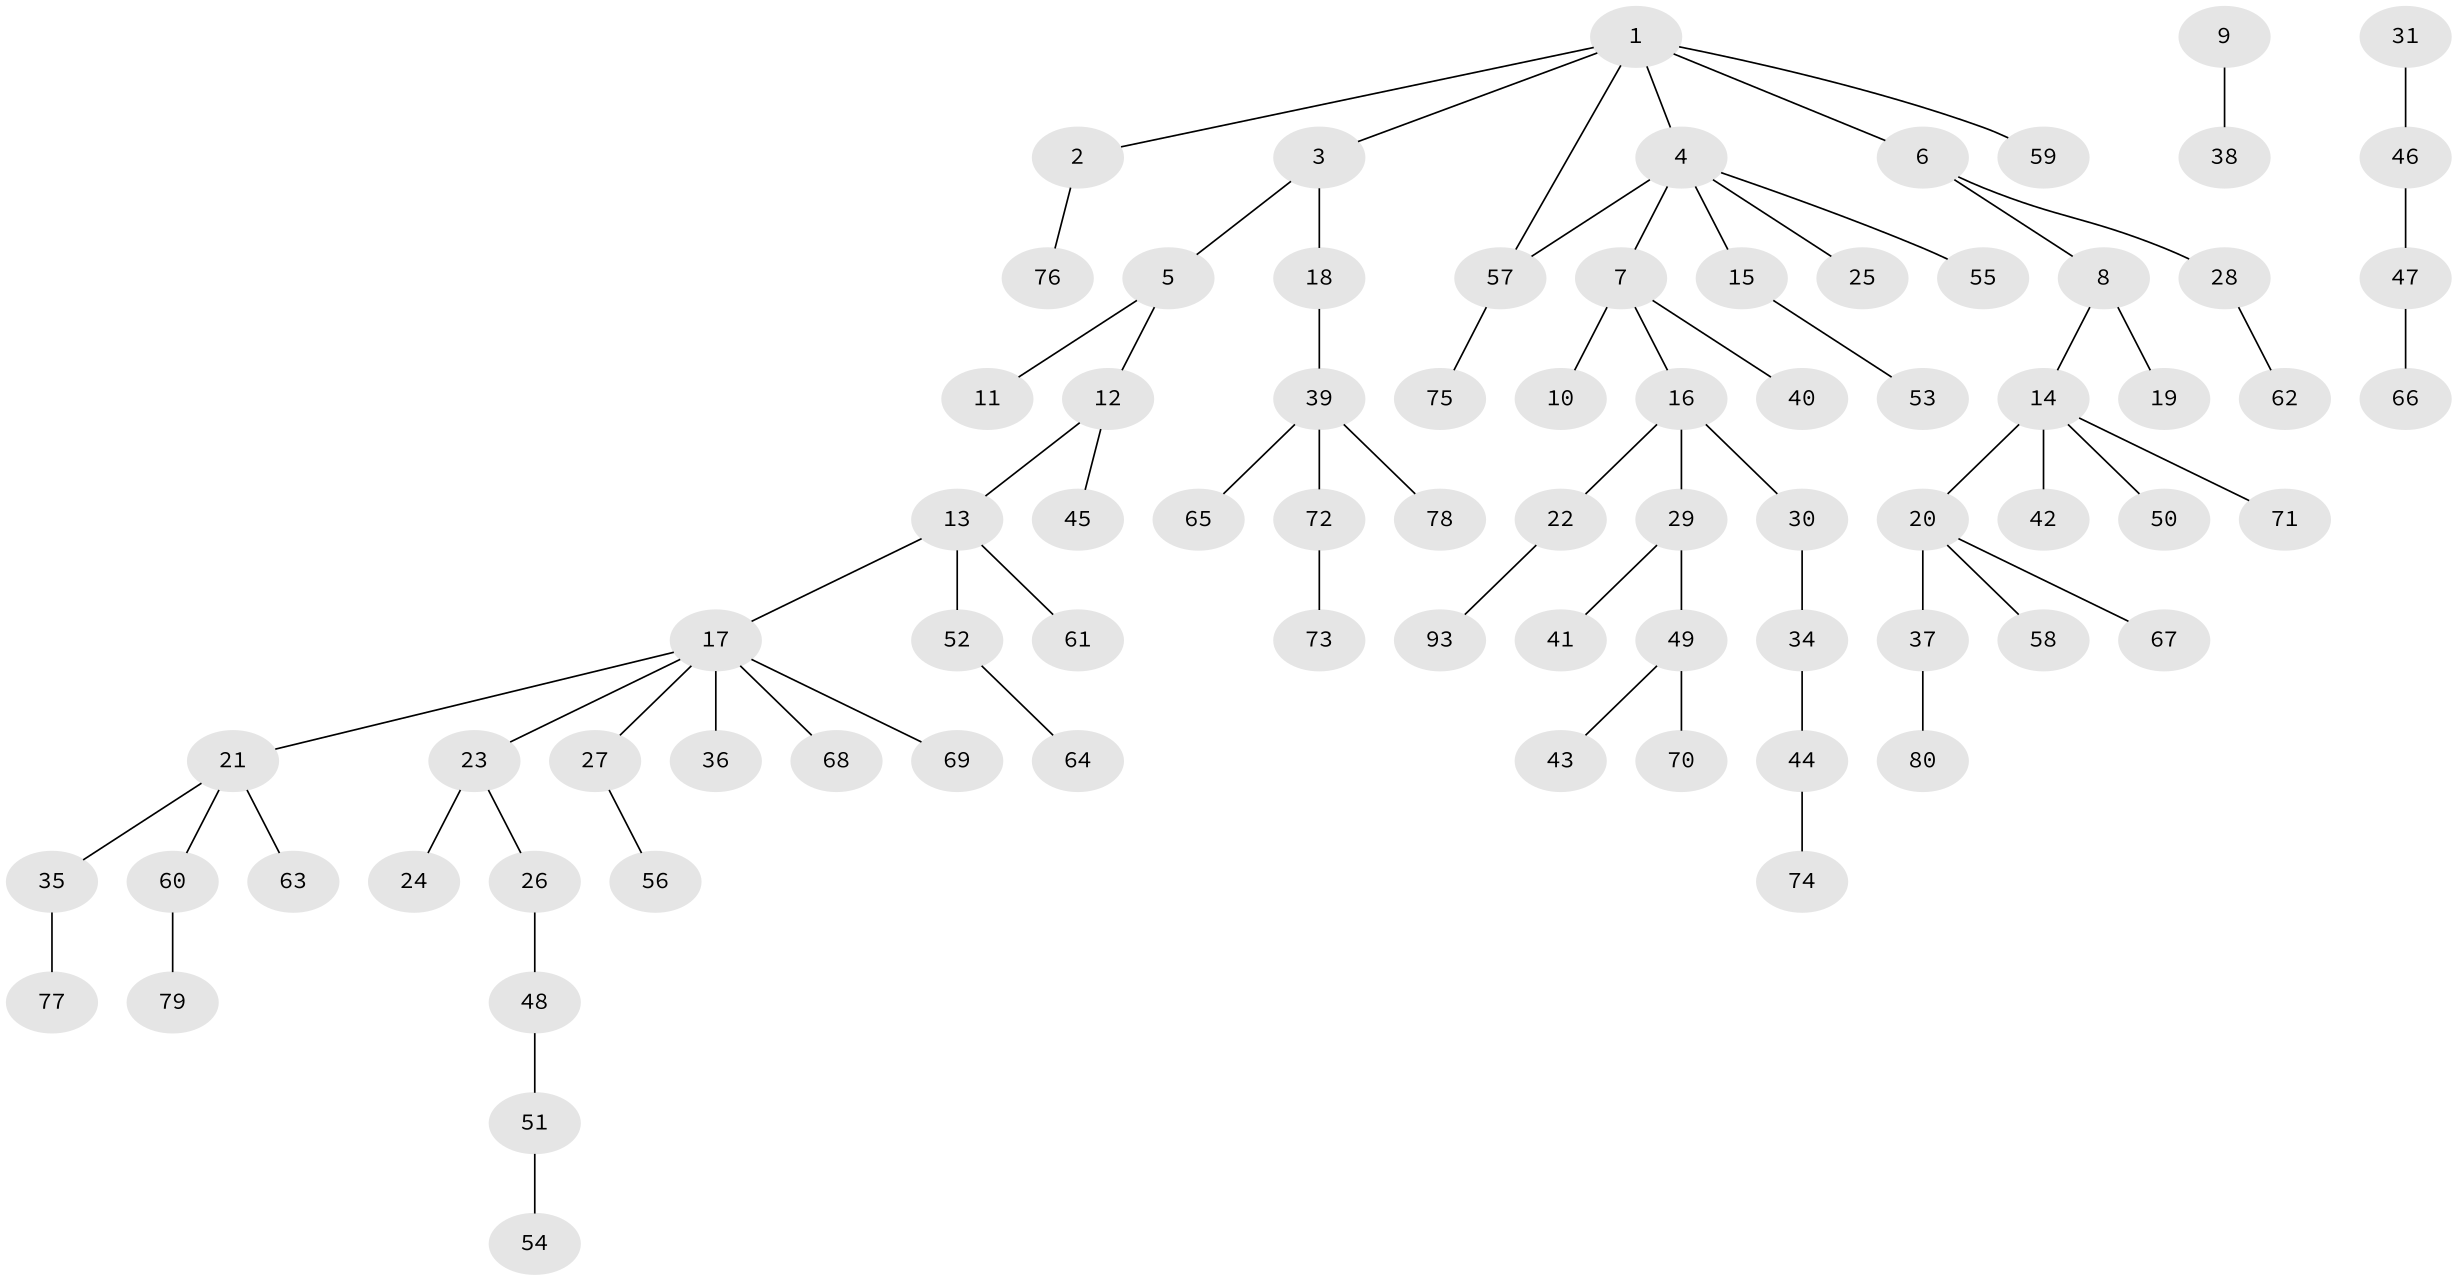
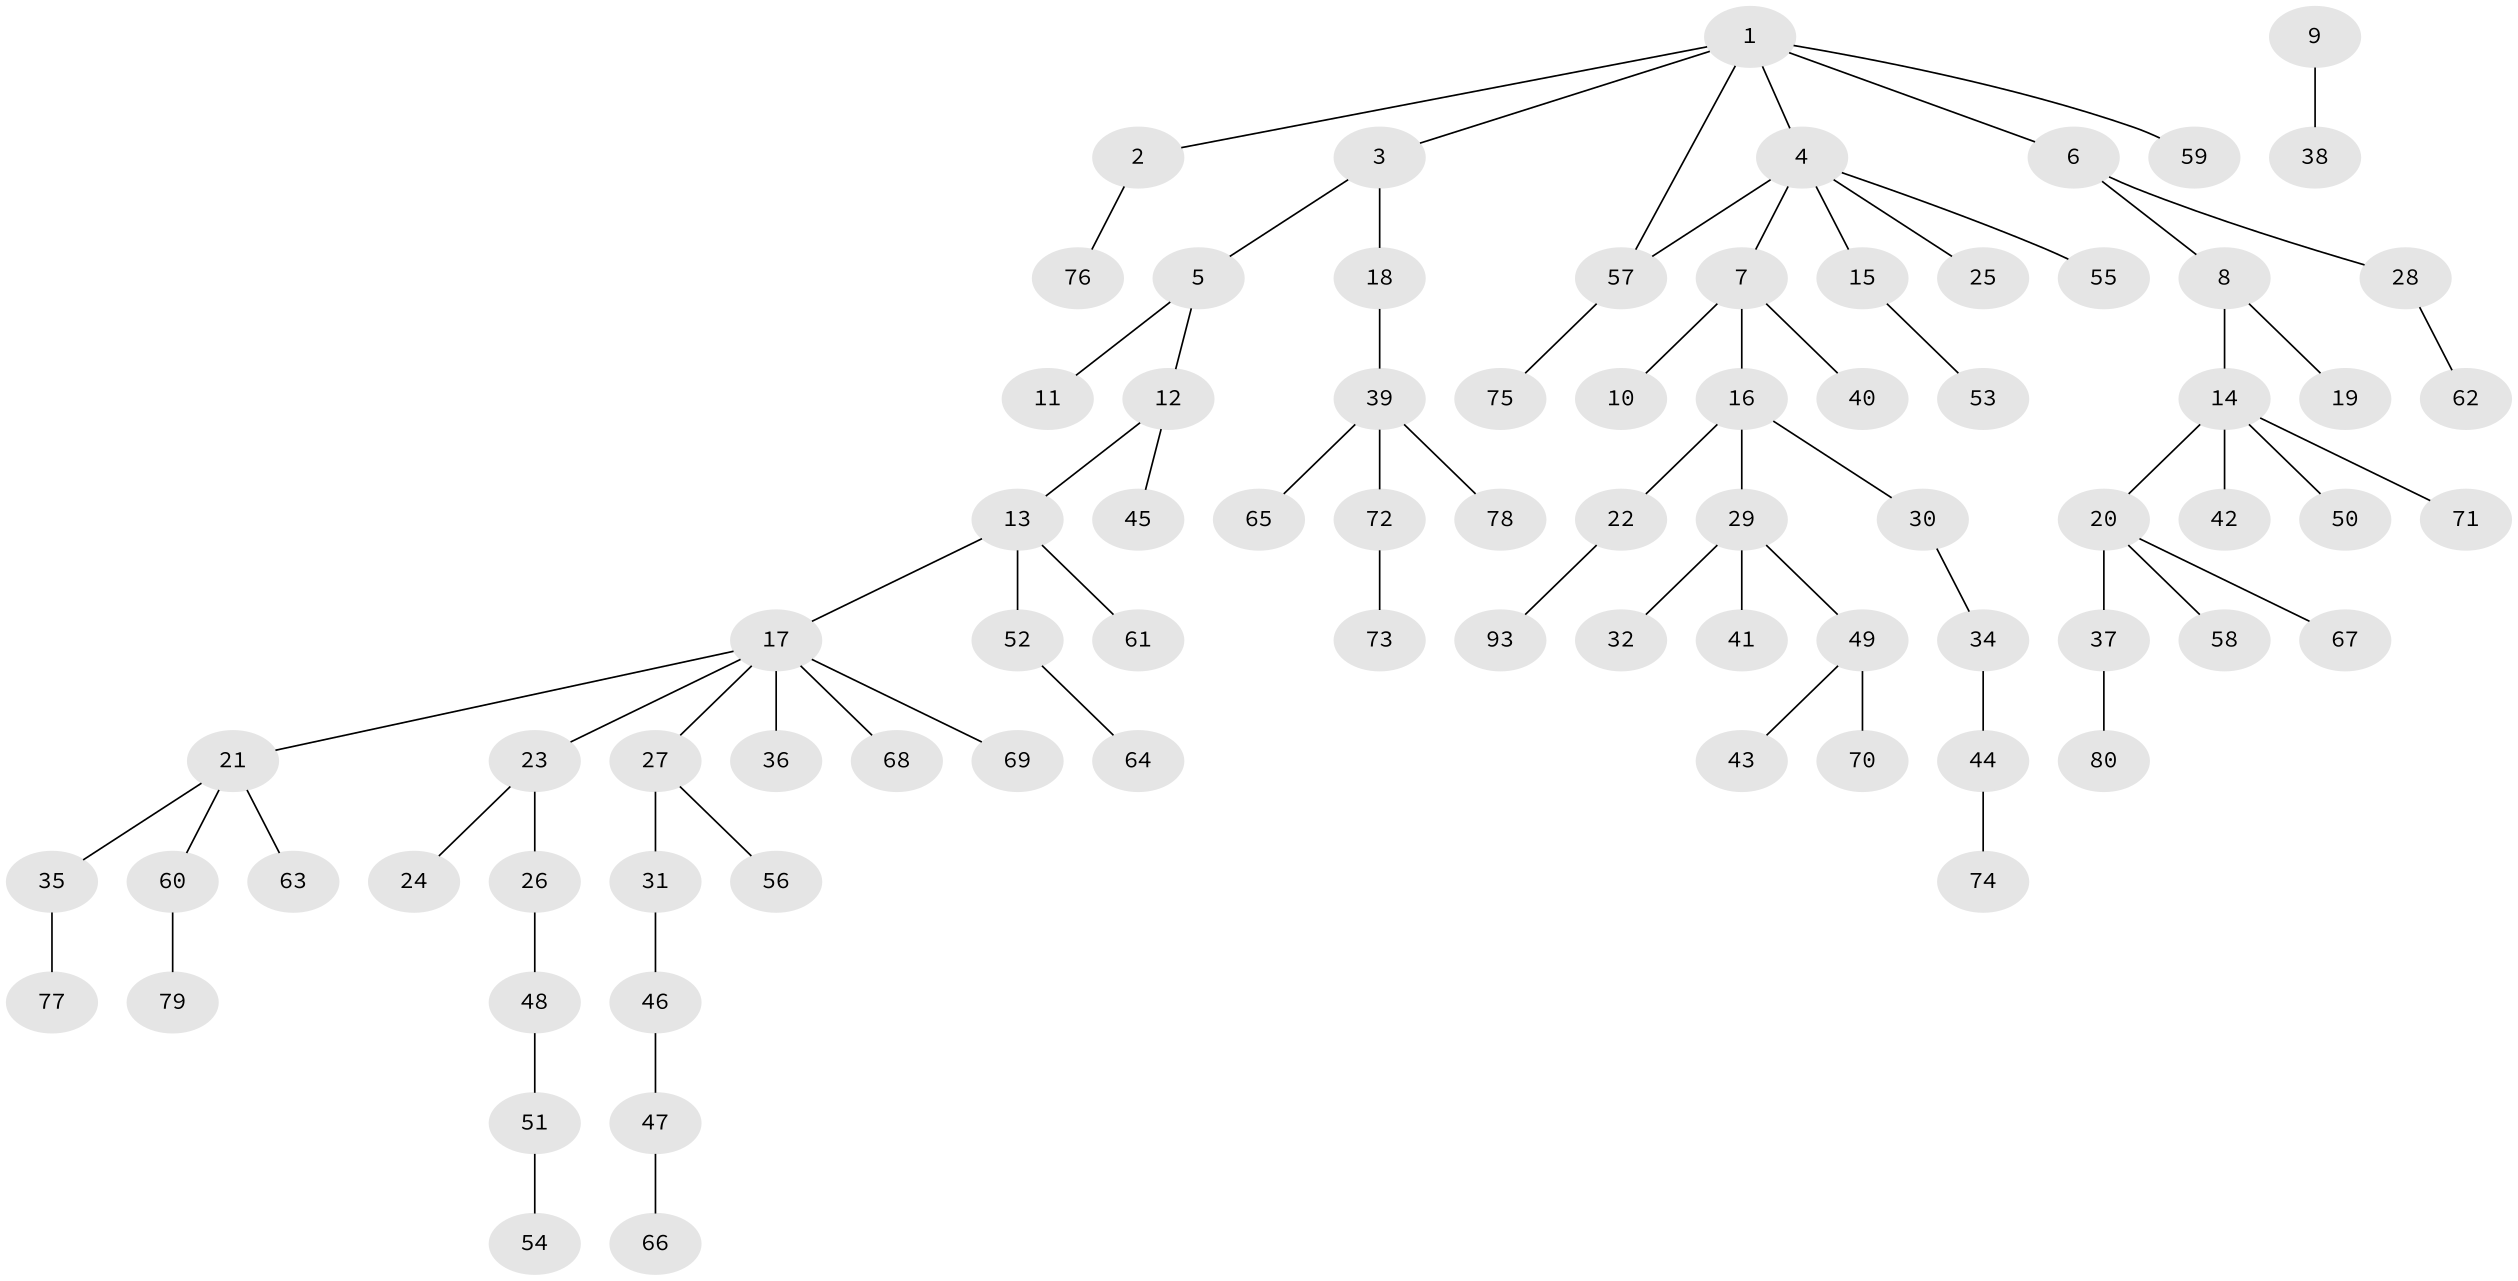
none -> (1621, 640)
none -> (655, 822)
